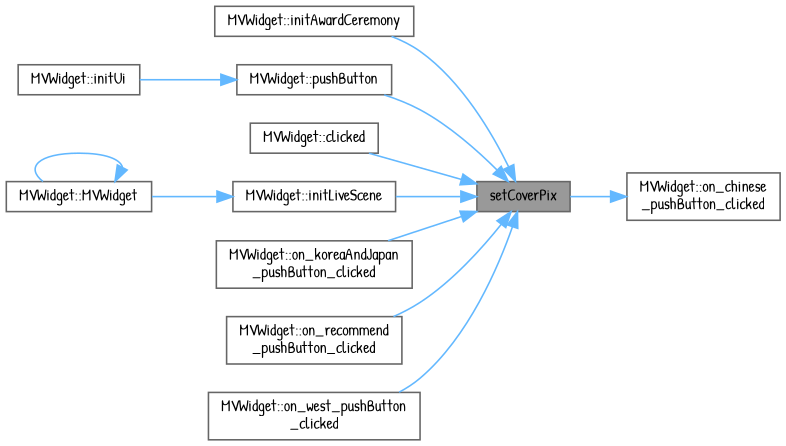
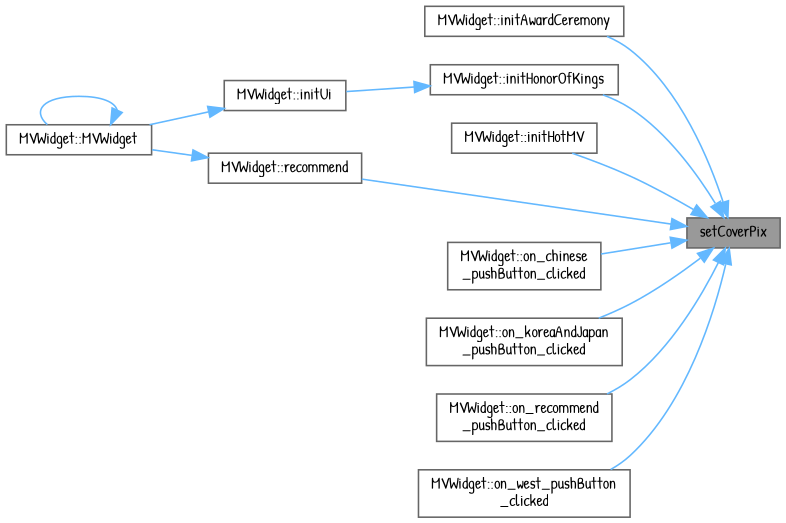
(314, 80) -> (524, 80)
none -> (179, 118)
(314, 138) -> (524, 138)
(314, 197) -> (285, 168)
(590, 197) -> (636, 248)
